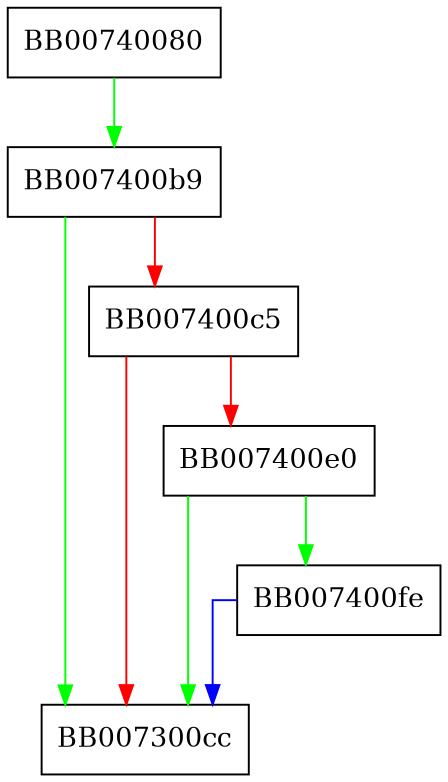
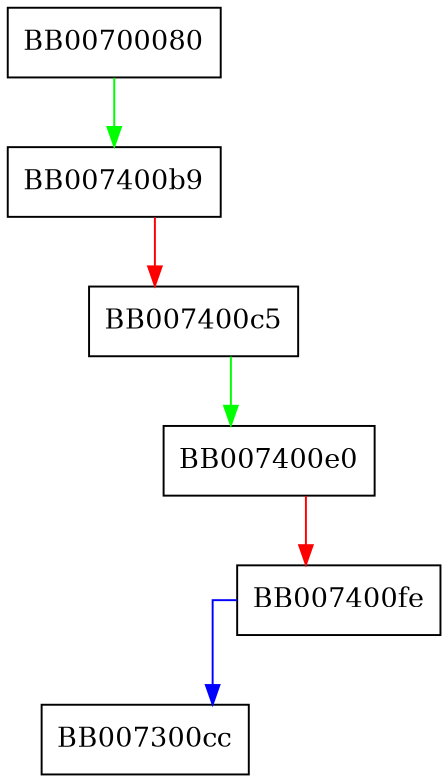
(114, 43) -> (114, 43)
(231, 381) -> (231, 381)
(65, 451) -> none
(126, 521) -> none
(306, 521) -> (306, 521)
(188, 591) -> none
